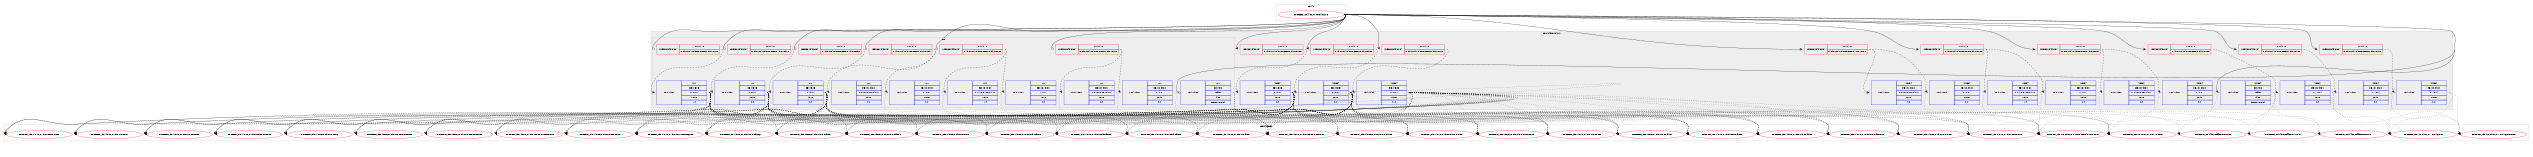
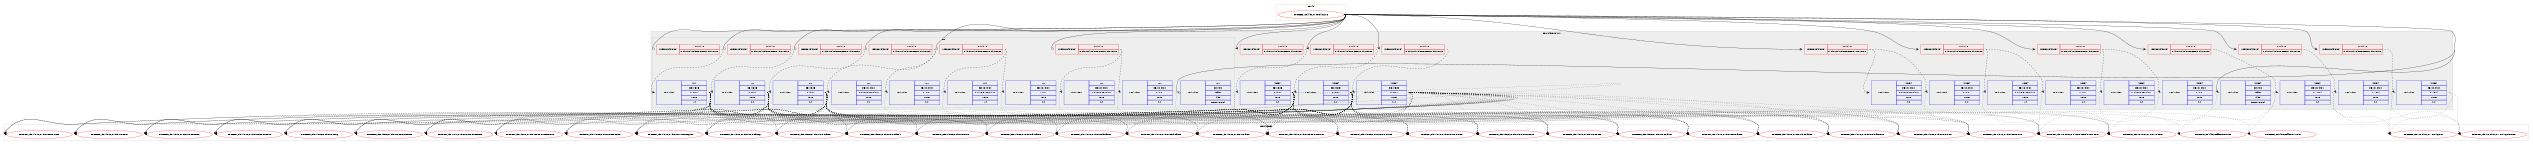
(460, 135) -> (460, 135)
(2353, 135) -> none
